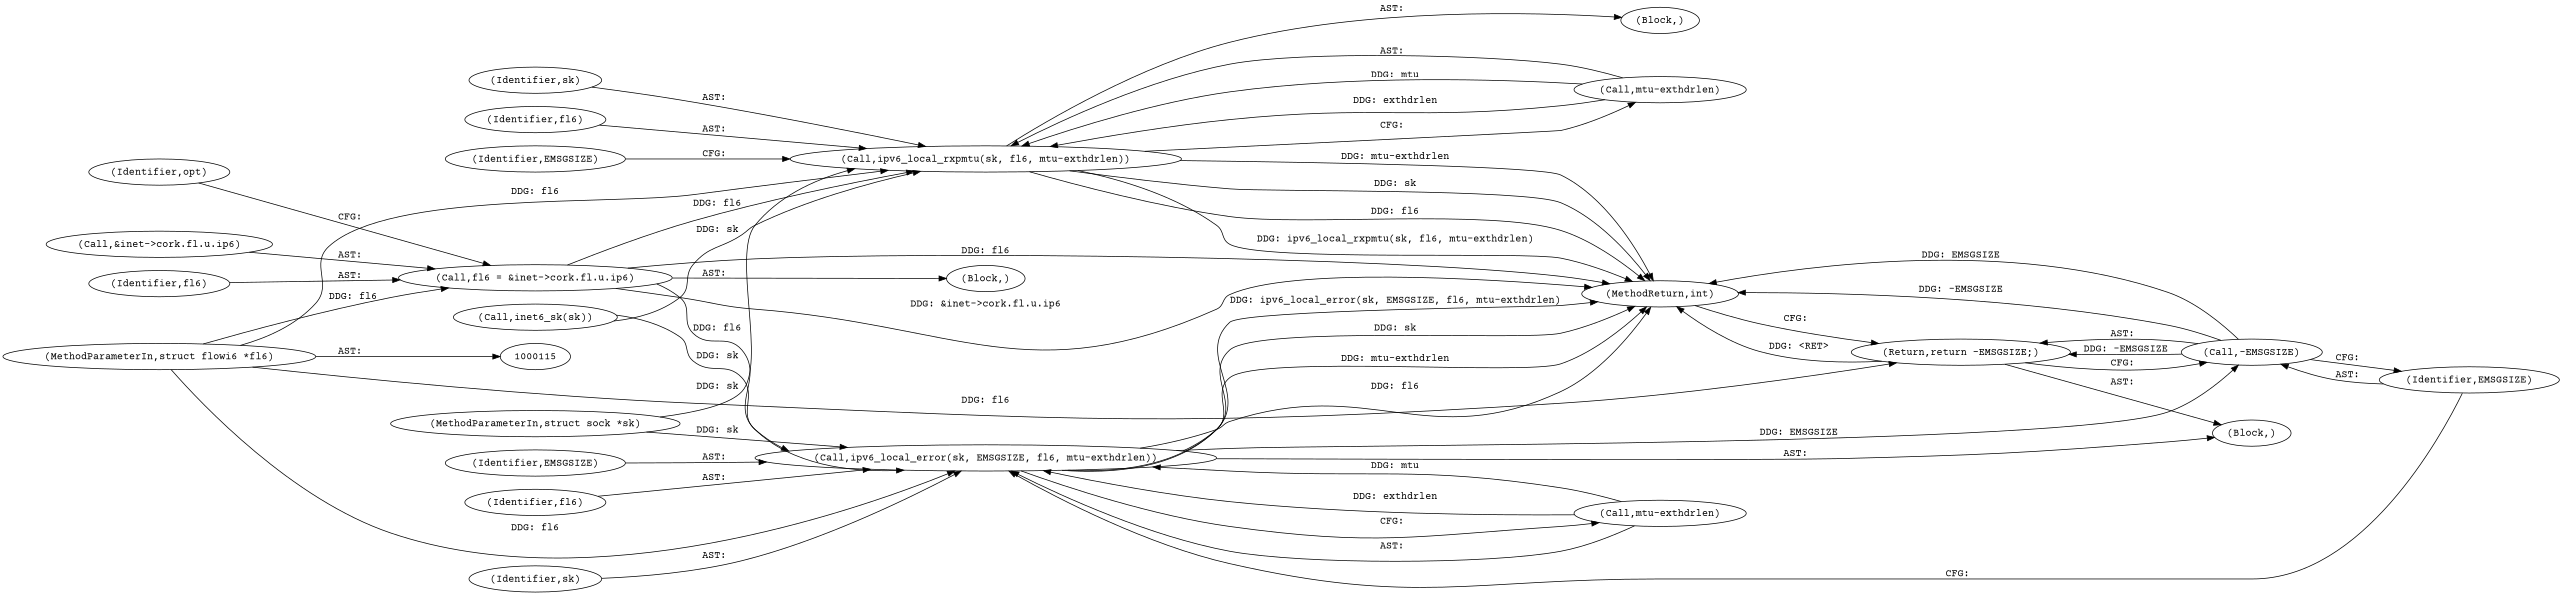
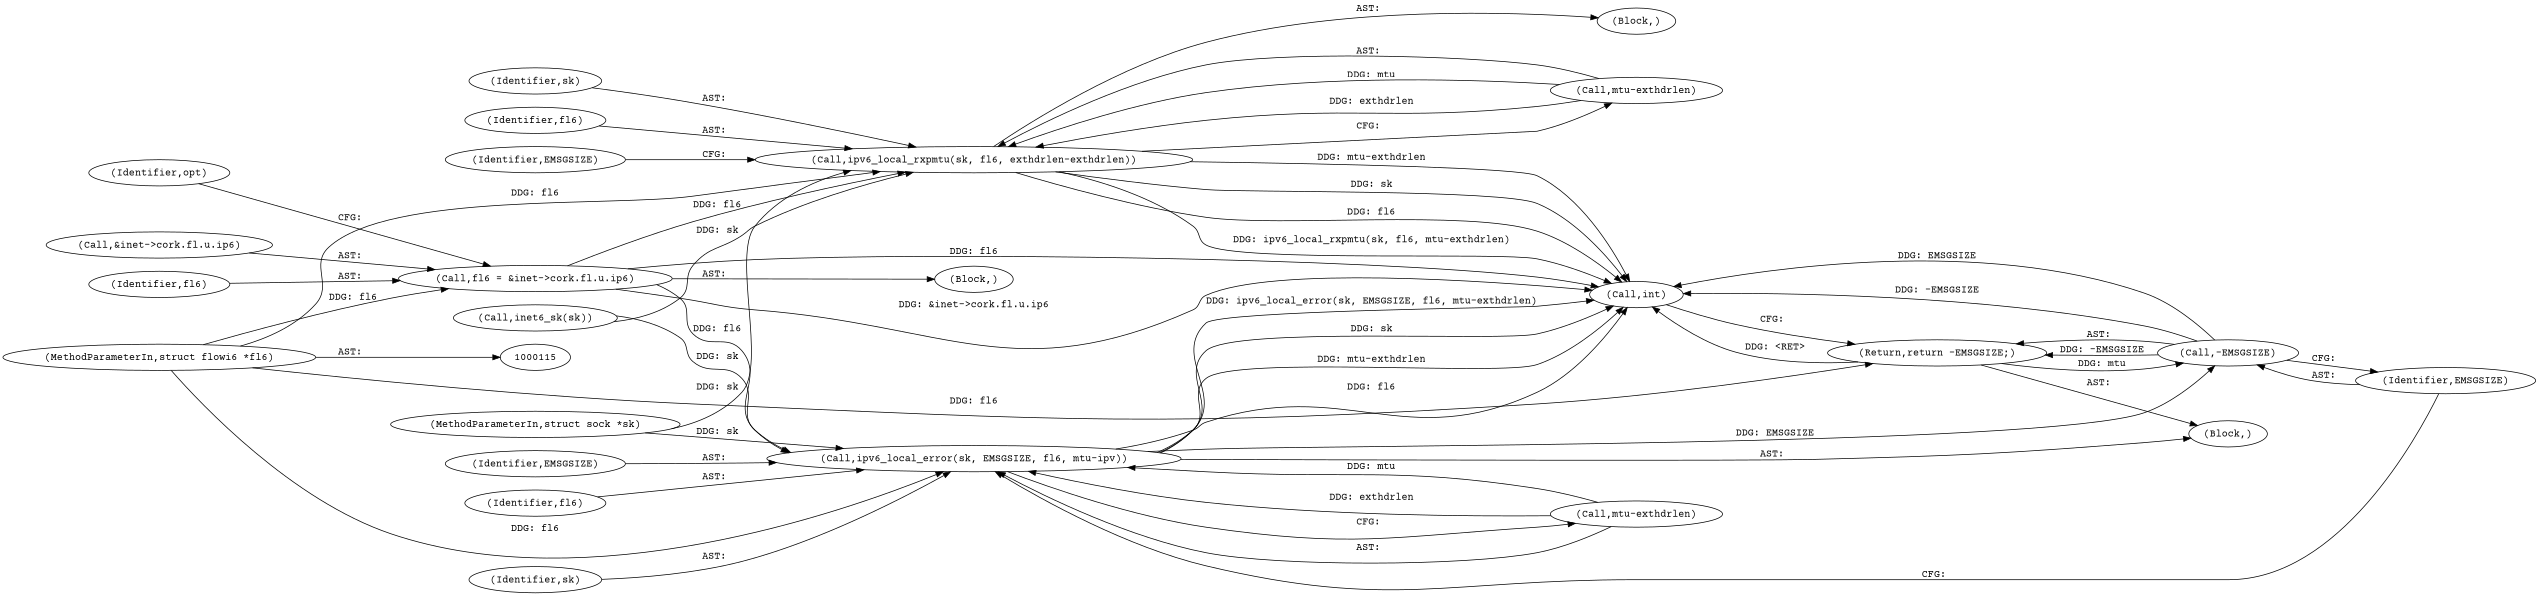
(986, 159) -> (974, 160)
(1660, 294) -> (1636, 295)
(2126, 363) -> (2102, 363)
(986, 458) -> (974, 459)
